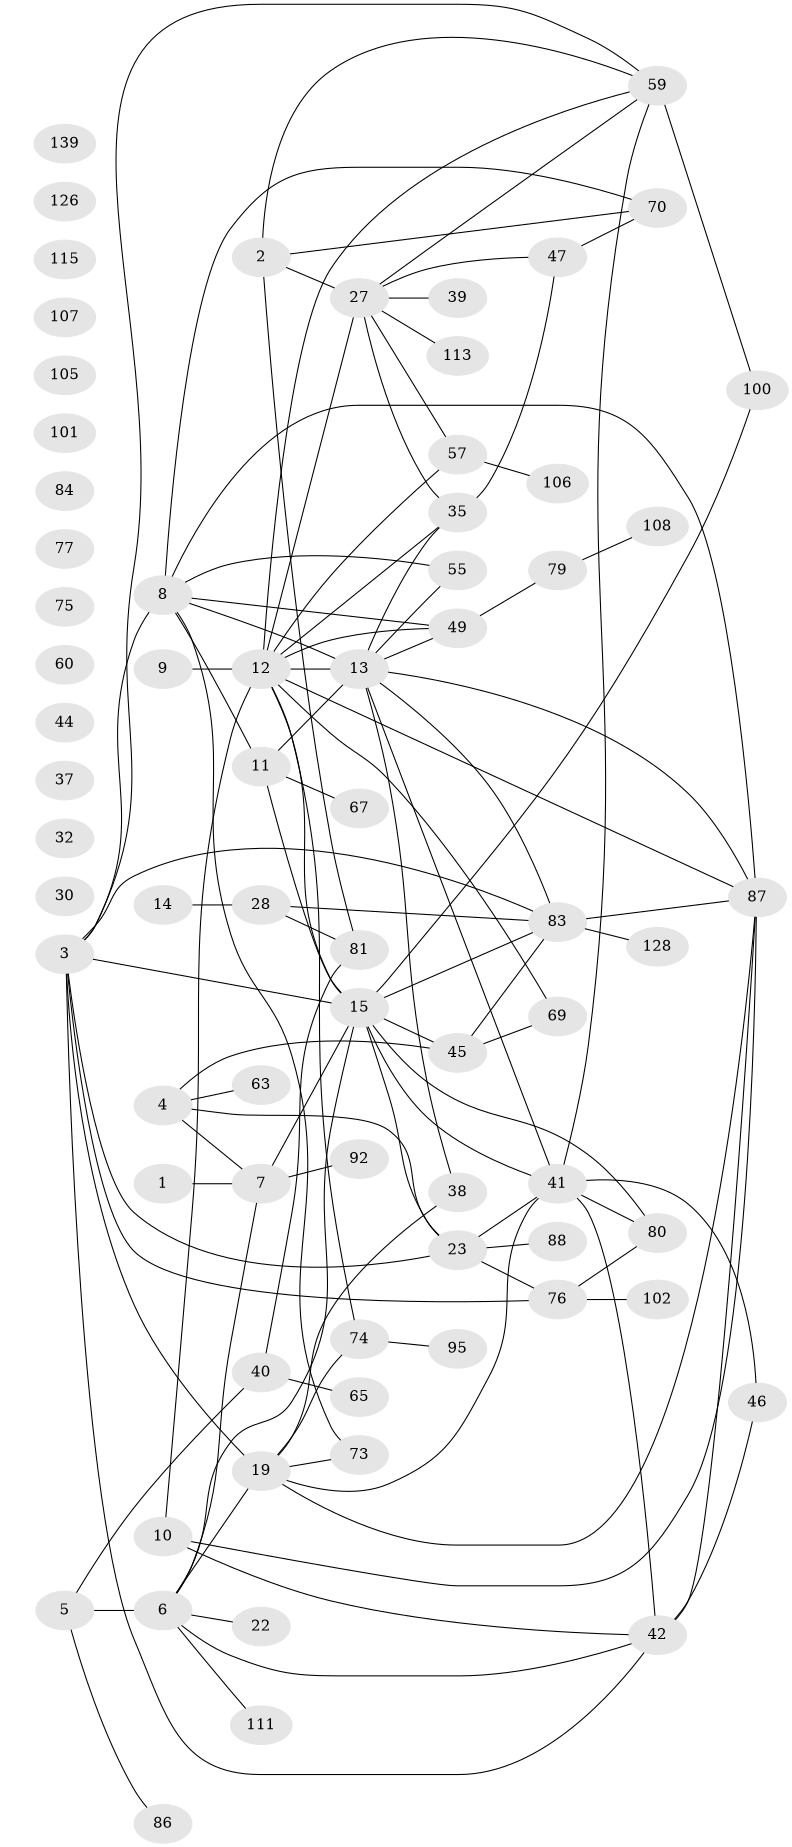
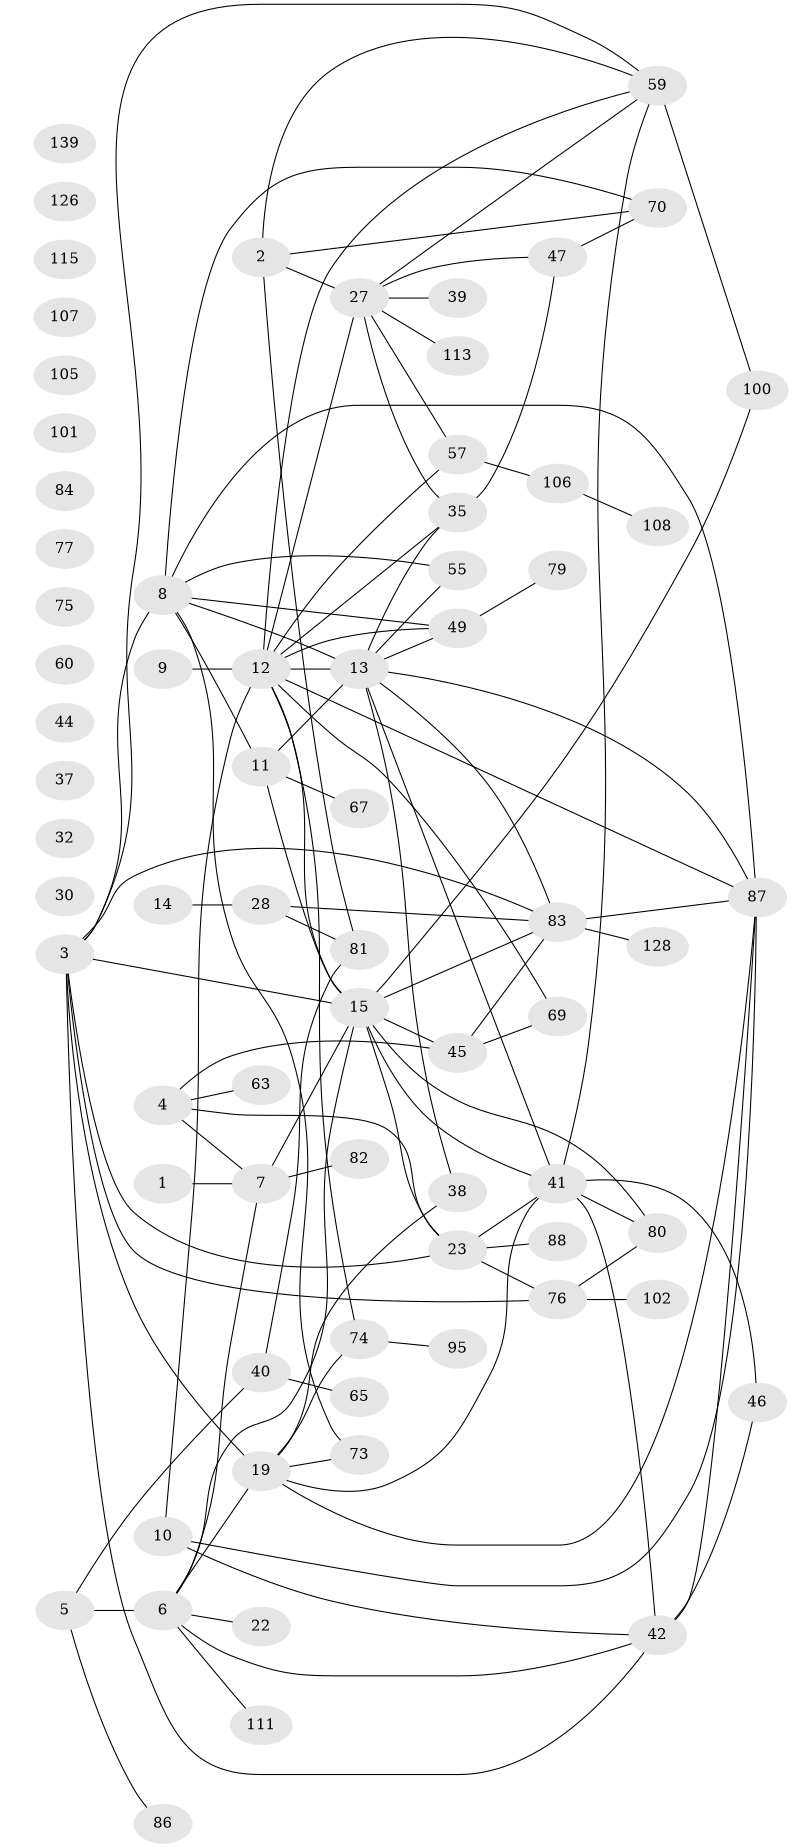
(607, 549) -> (608, 505)
(359, 1159) -> (359, 1159)
